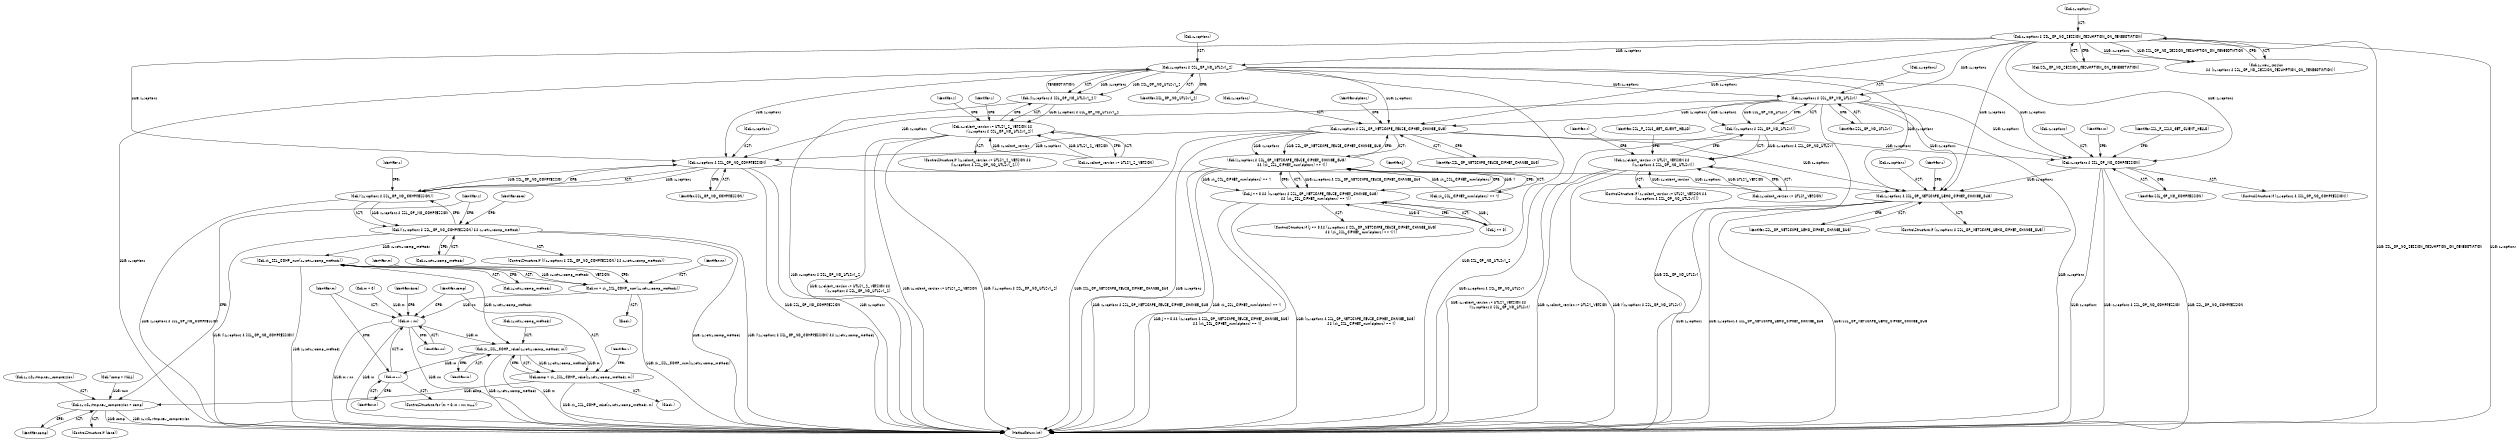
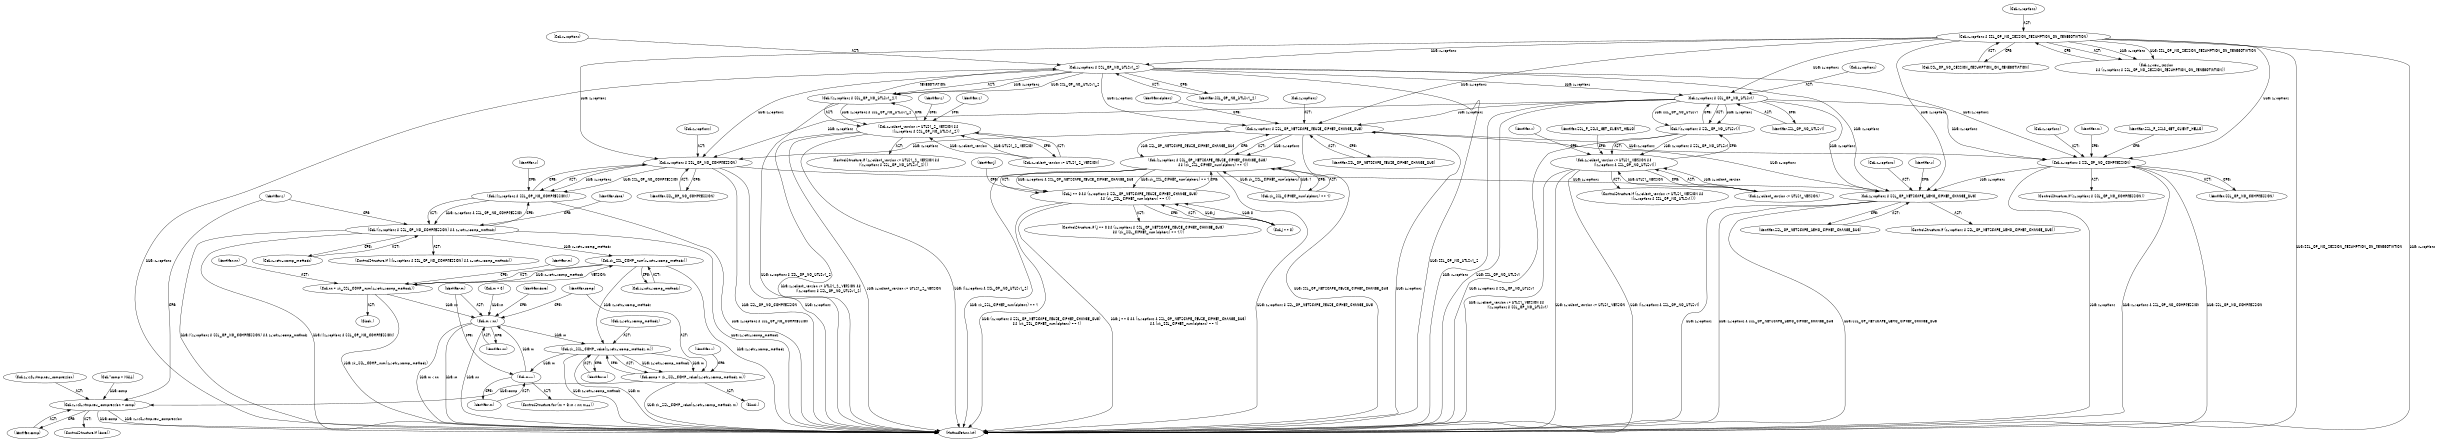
(1680, 146) -> (1618, 150)
(398, 349) -> (529, 349)
(121, 391) -> (119, 391)
